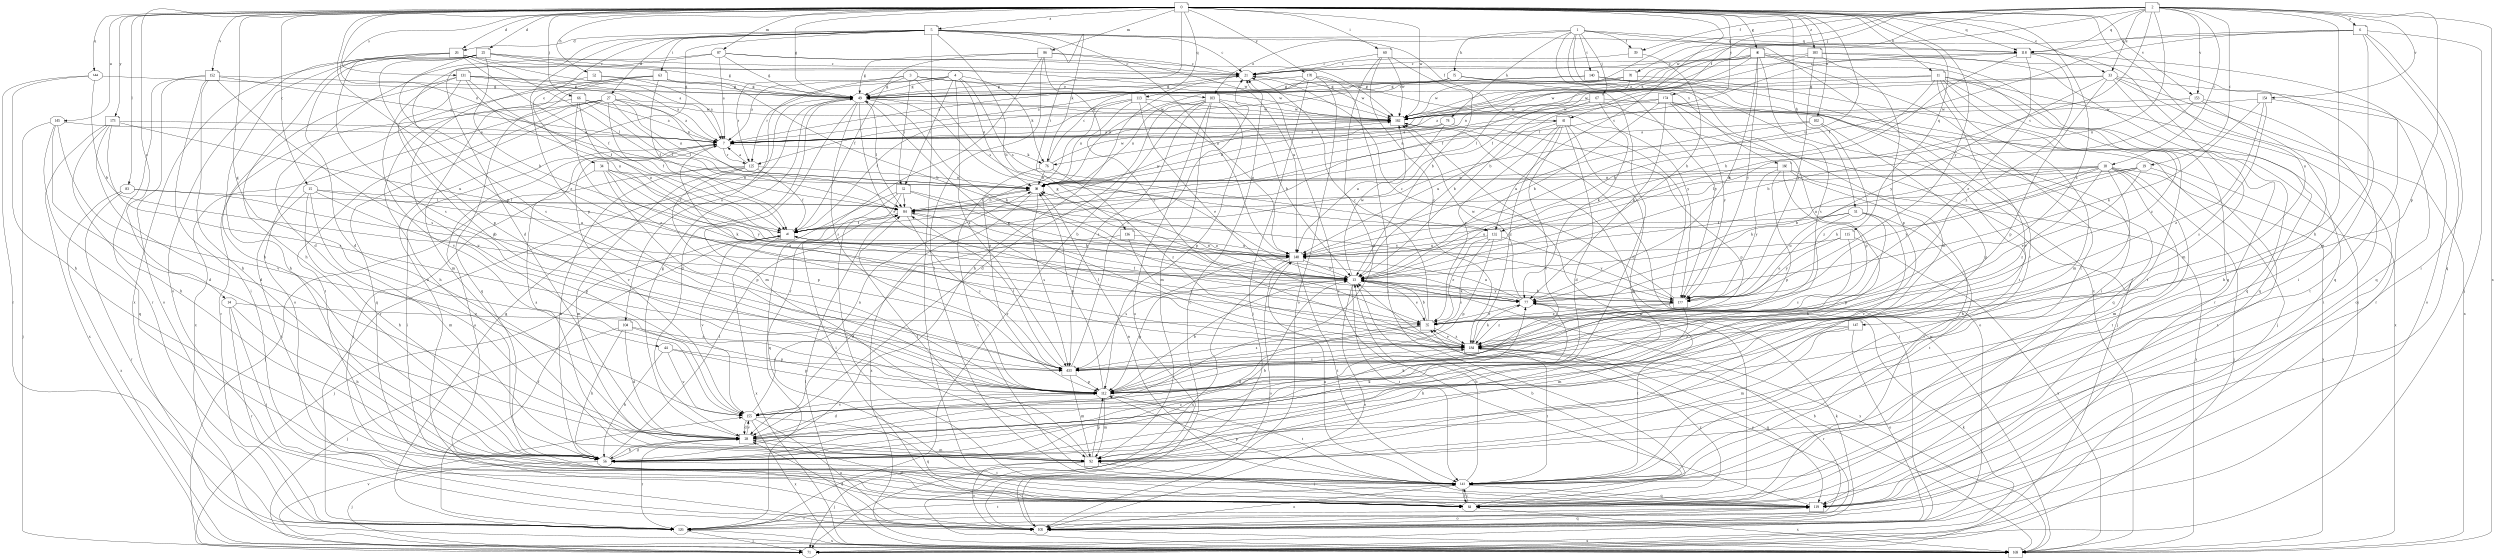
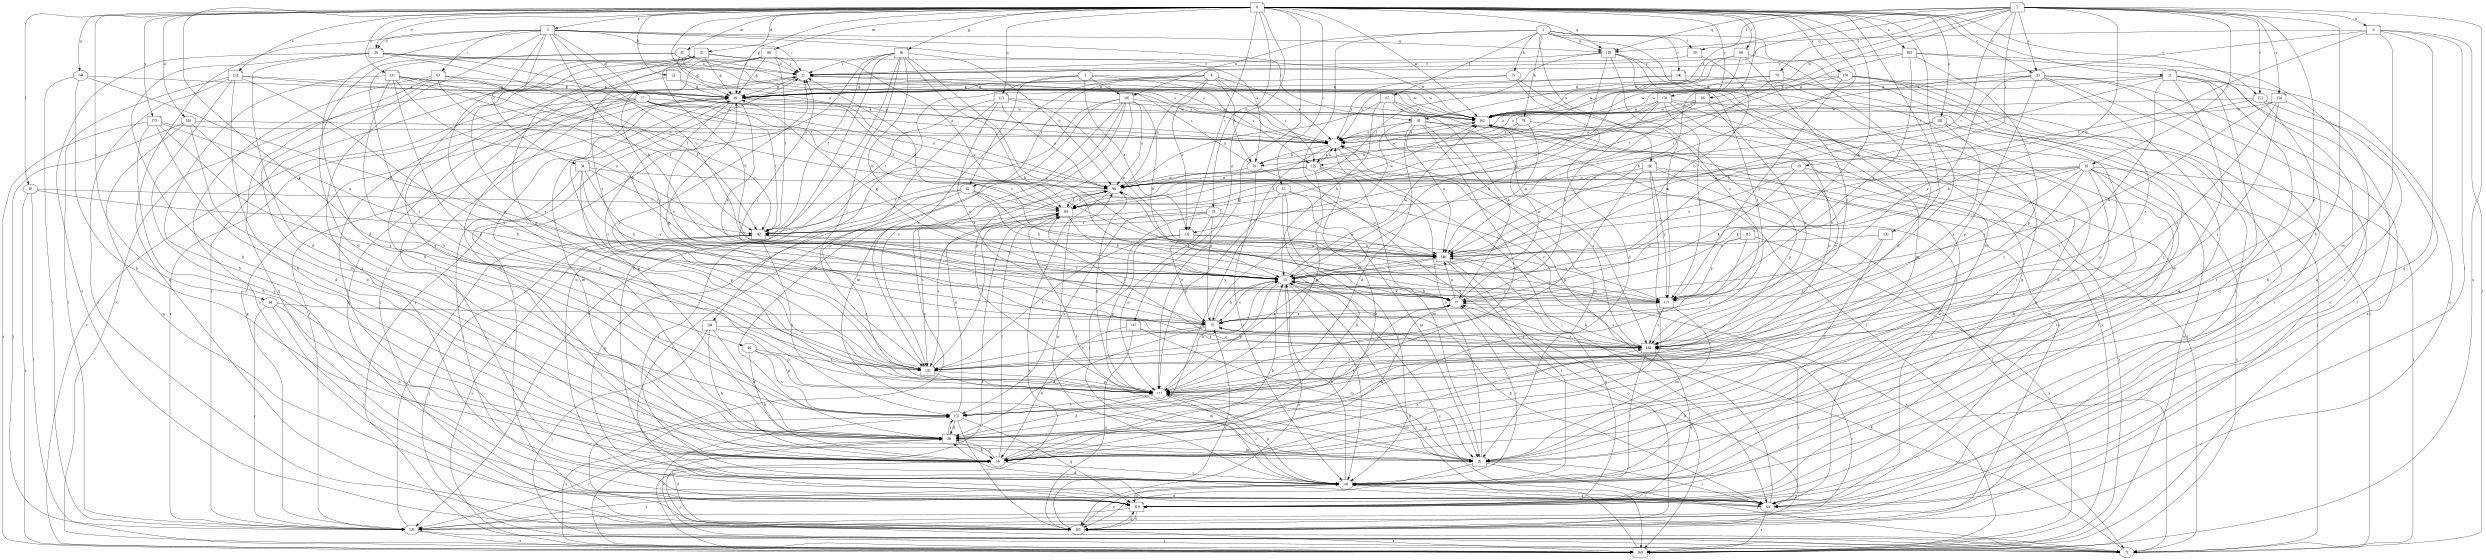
(1887, 30) -> none
(903, 189) -> (968, 189)
(1069, 371) -> (928, 371)
